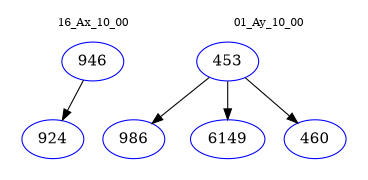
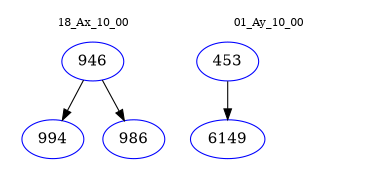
(93, 23) -> (93, 23)
(190, 93) -> (111, 96)
(53, 139) -> (53, 139)
(315, 139) -> none
